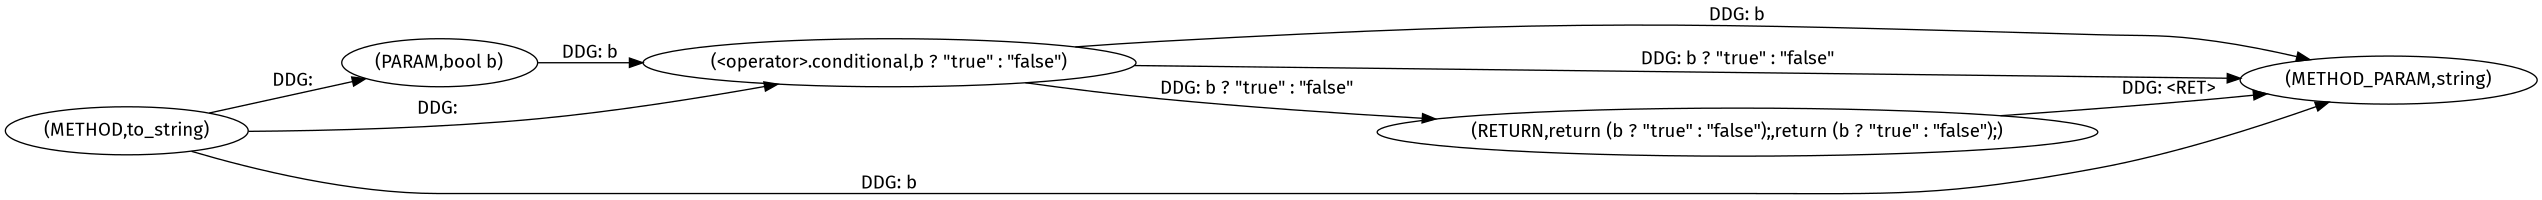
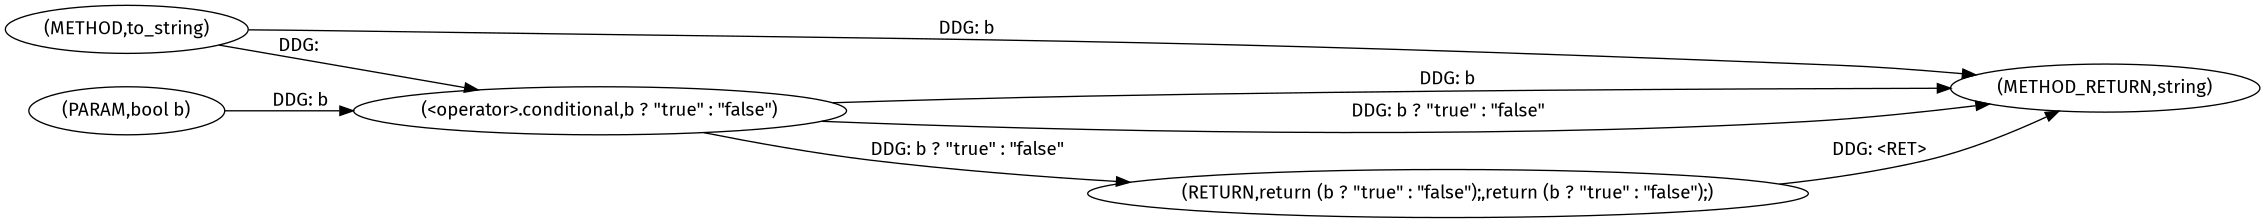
(2389, 80) -> (2105, 88)
(281, 97) -> none
